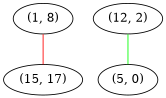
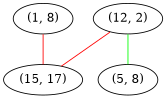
none -> (86, 49)
(128, 80) -> (128, 80)
